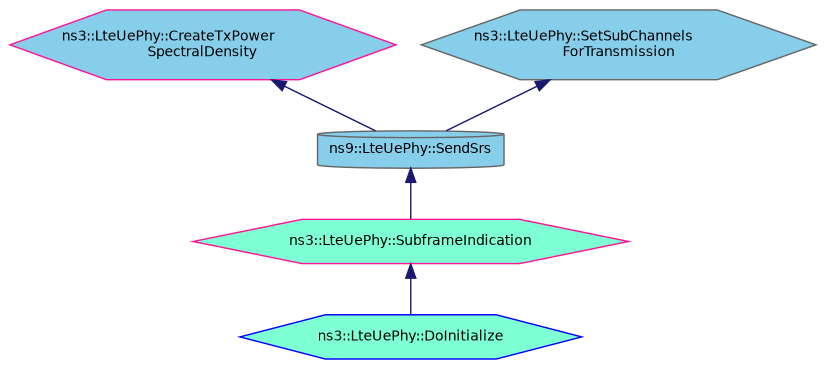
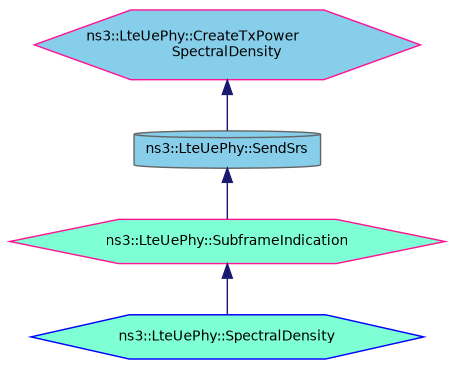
(619, 45) -> none
(411, 150) -> (227, 150)
(411, 337) -> (227, 337)
